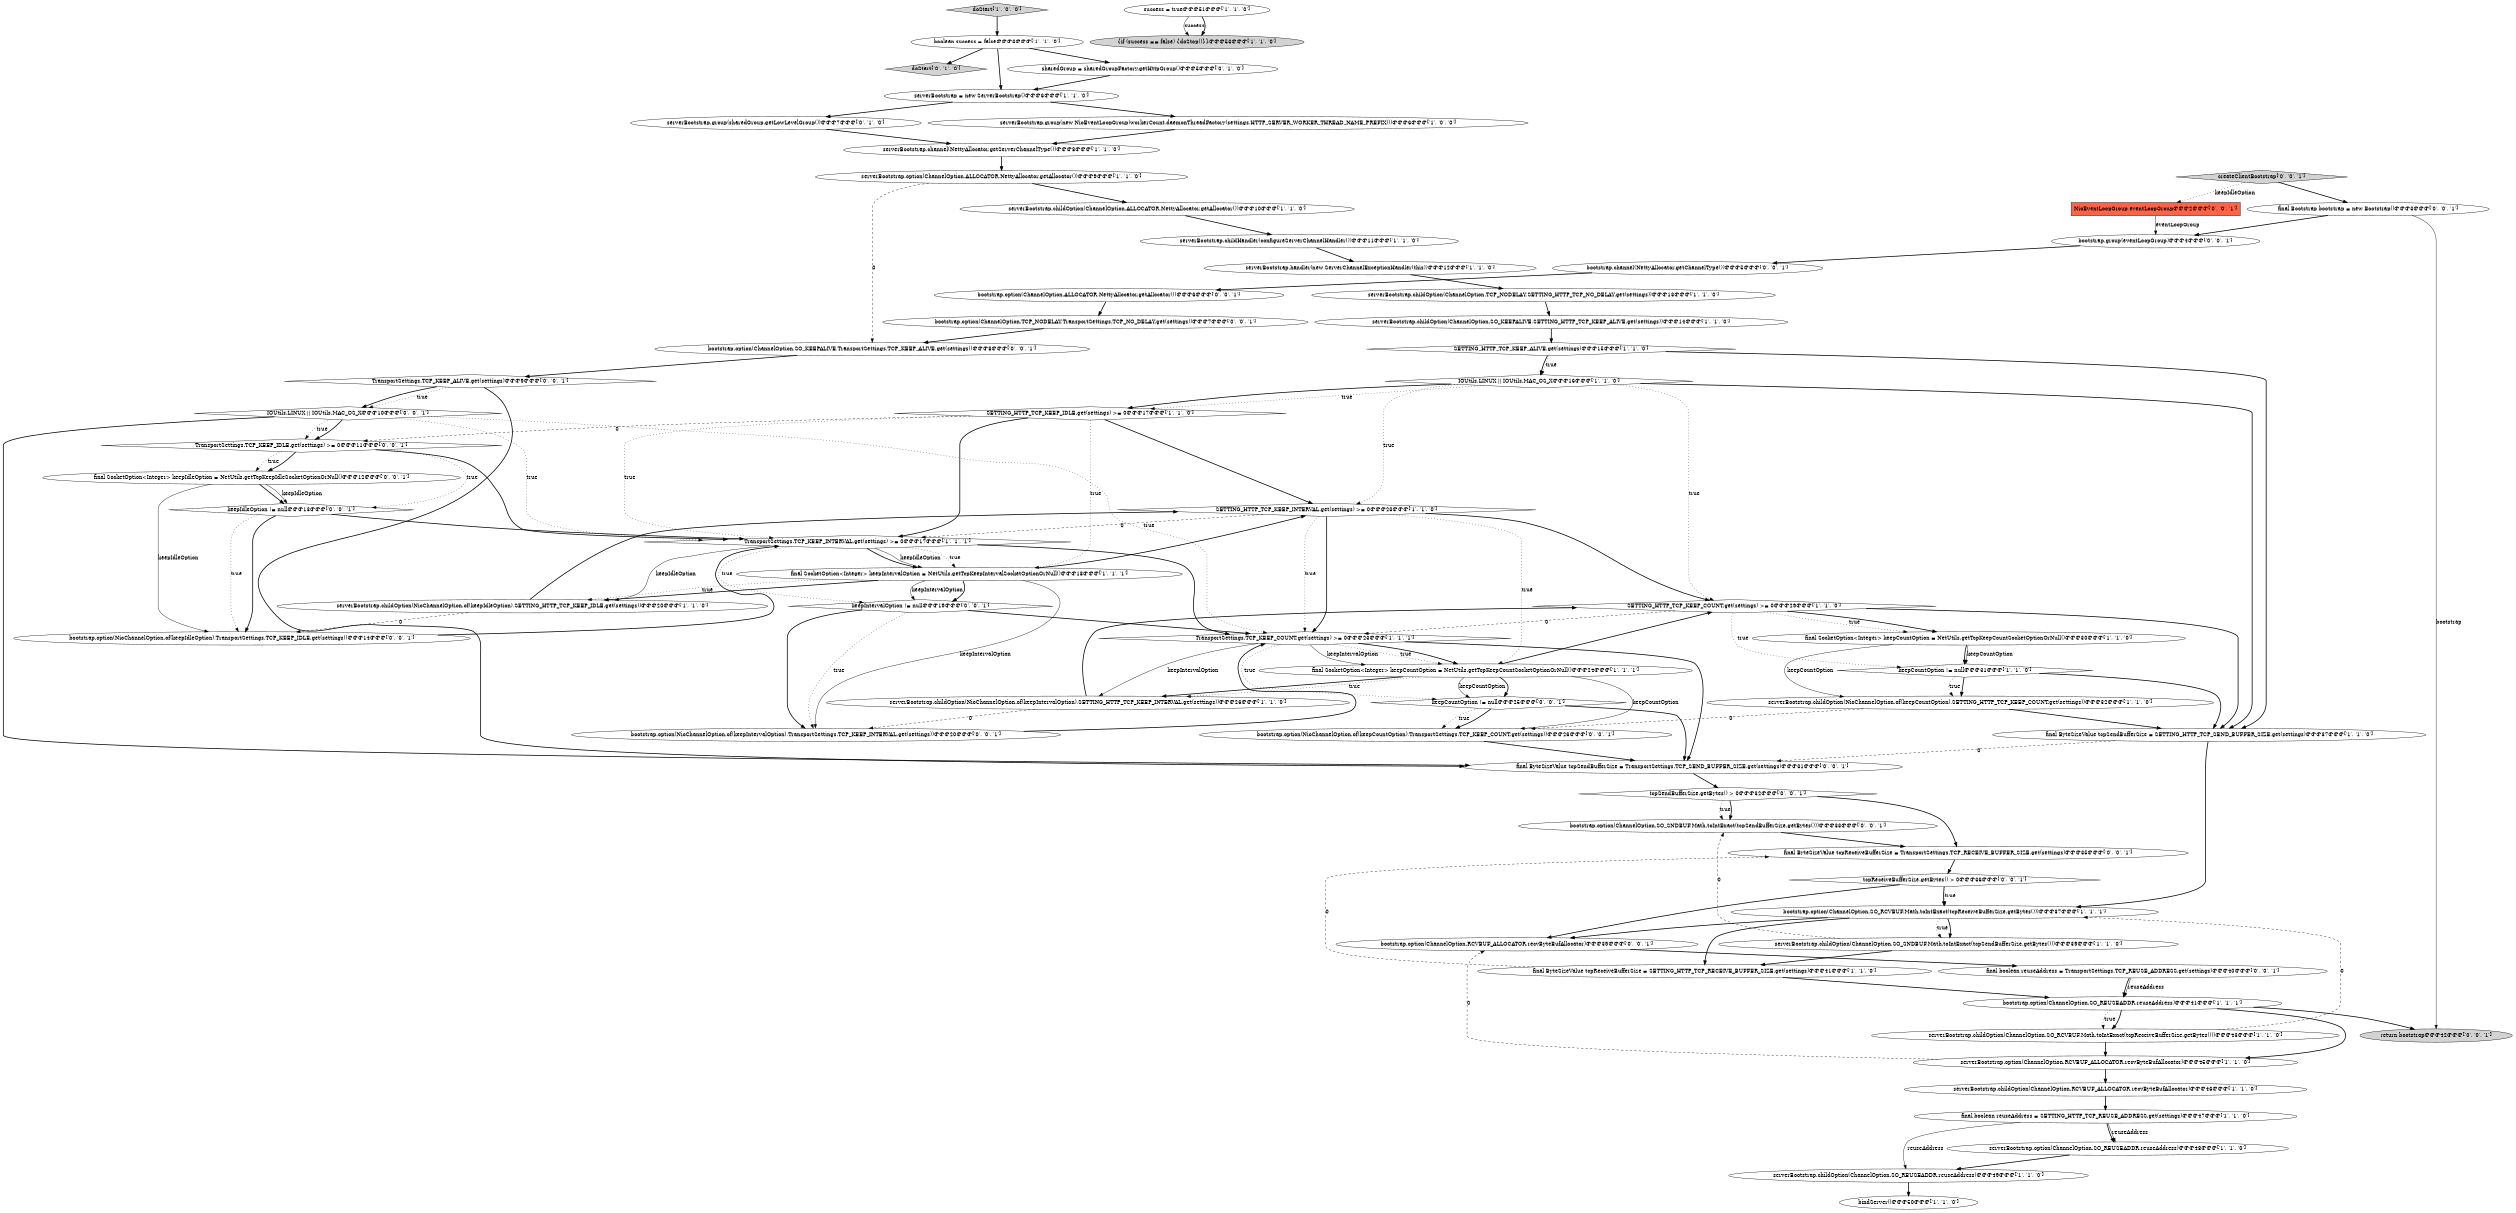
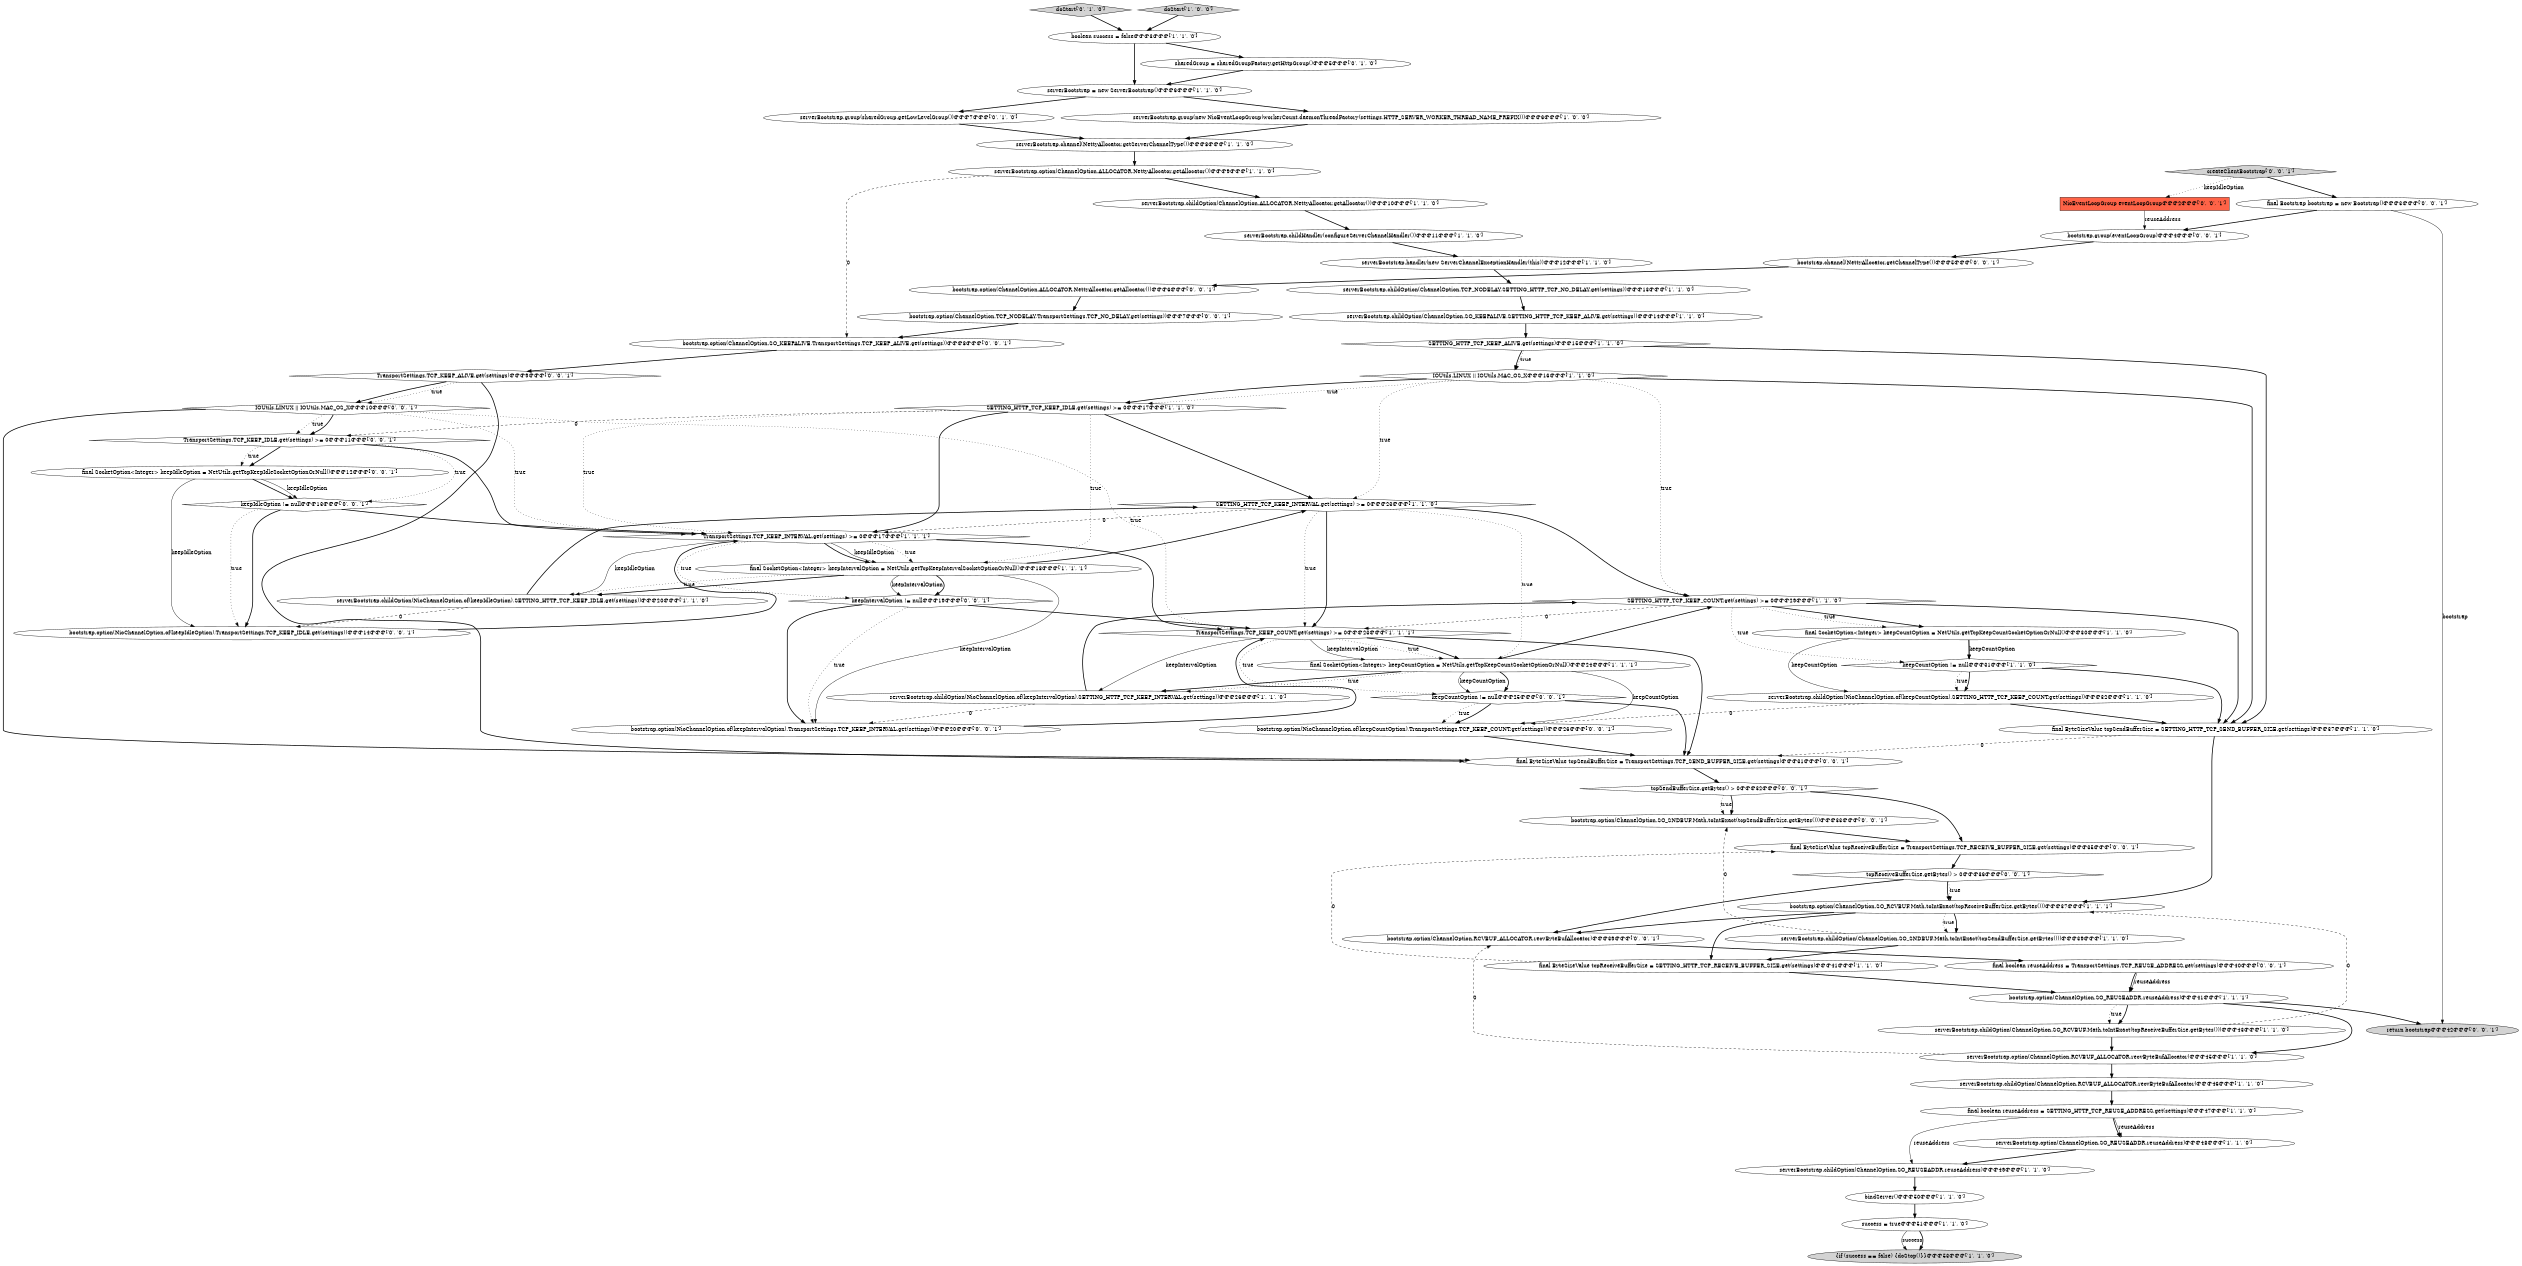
(967, 56) -> (1105, 22)
(2178, 225) -> (2163, 220)
none -> (1915, 1209)
